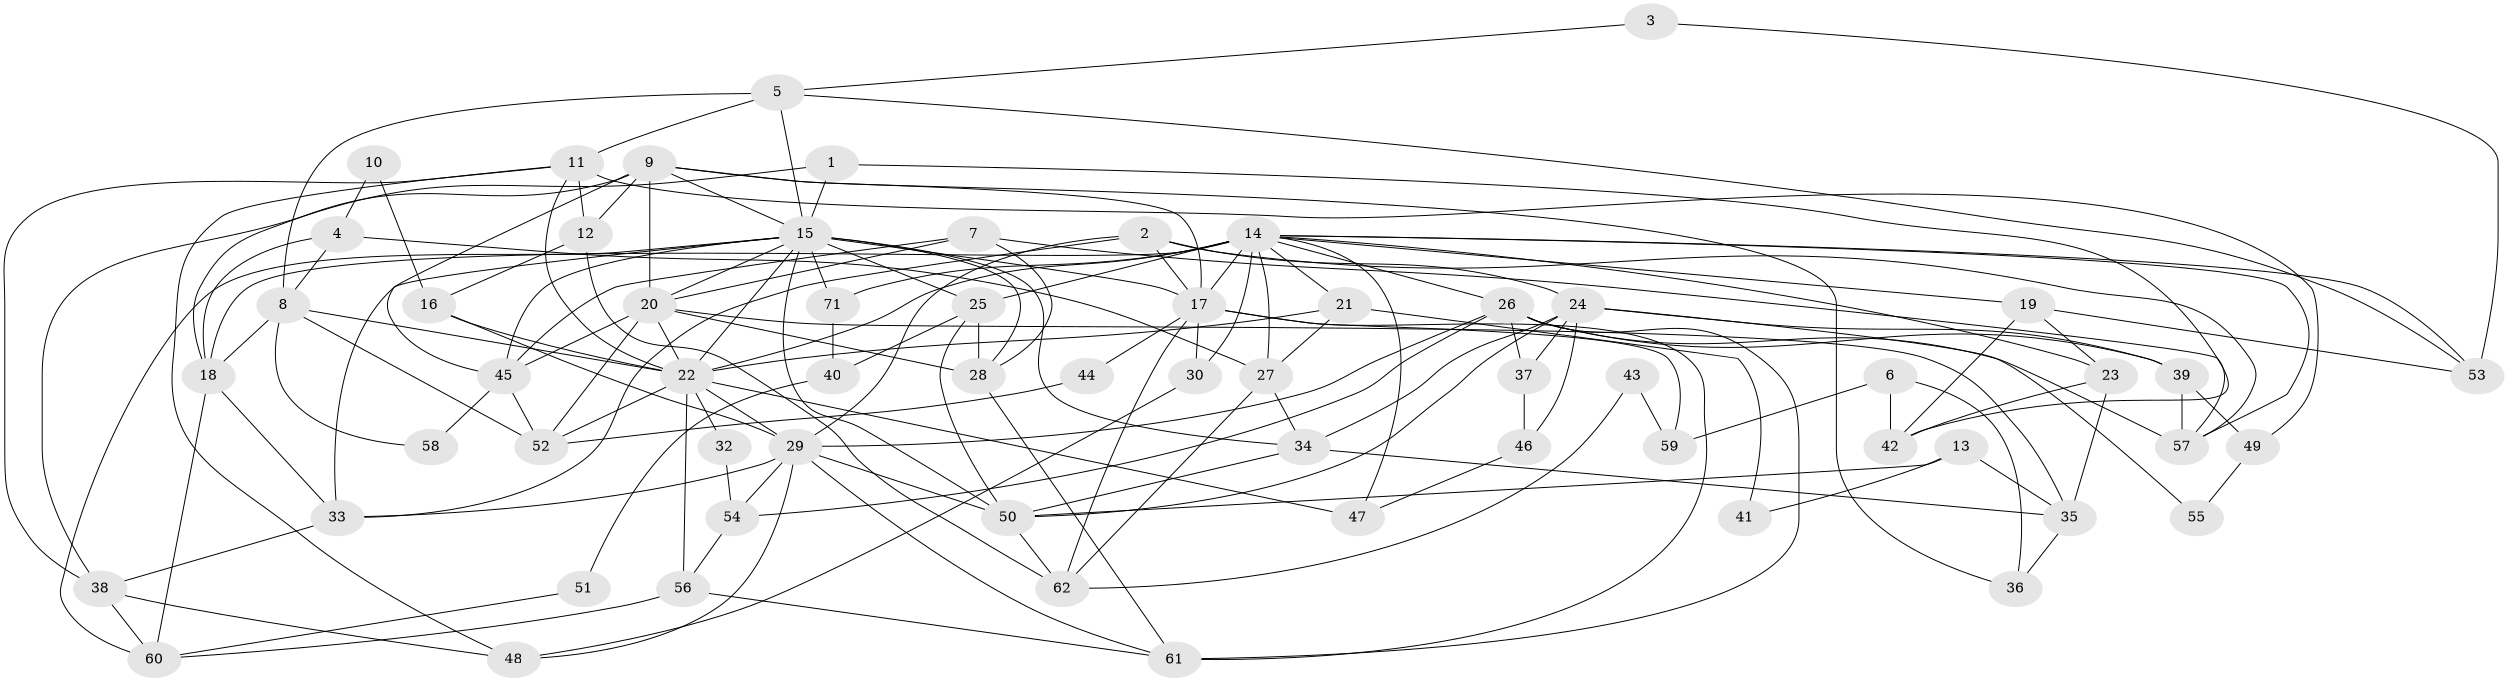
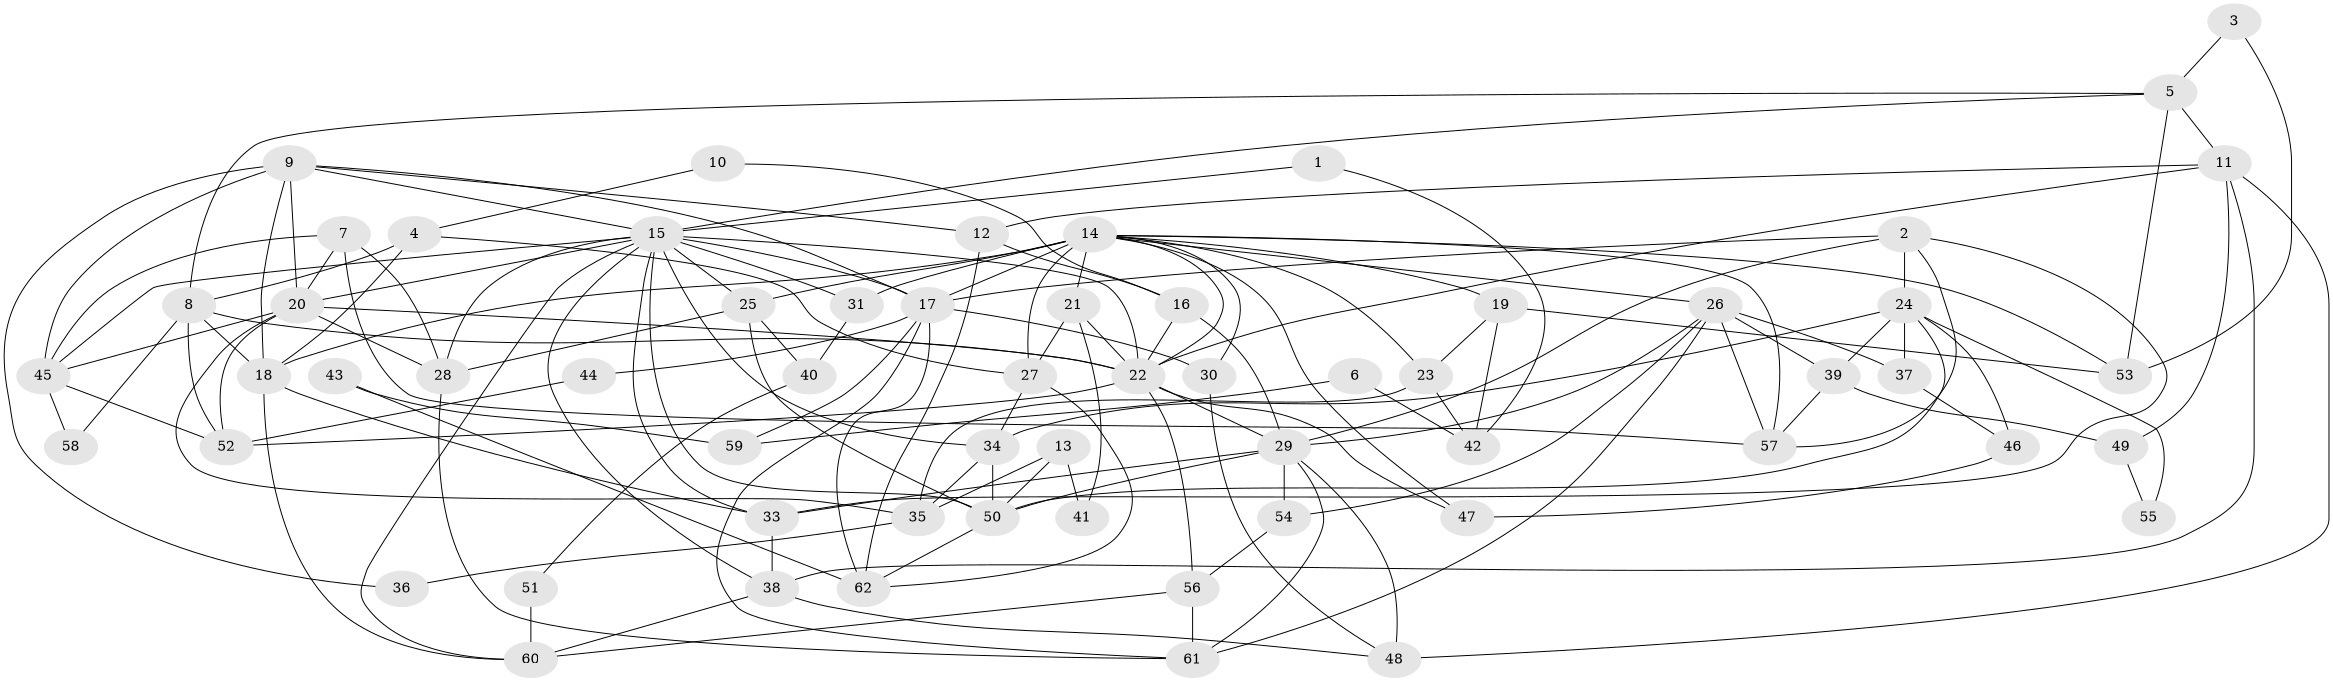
(235, 234) -> (584, 443)
(833, 305) -> (857, 305)
(725, 447) -> none
(2009, 452) -> none
